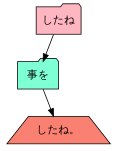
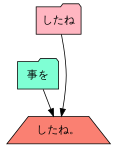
(50, 44) -> (66, 72)
